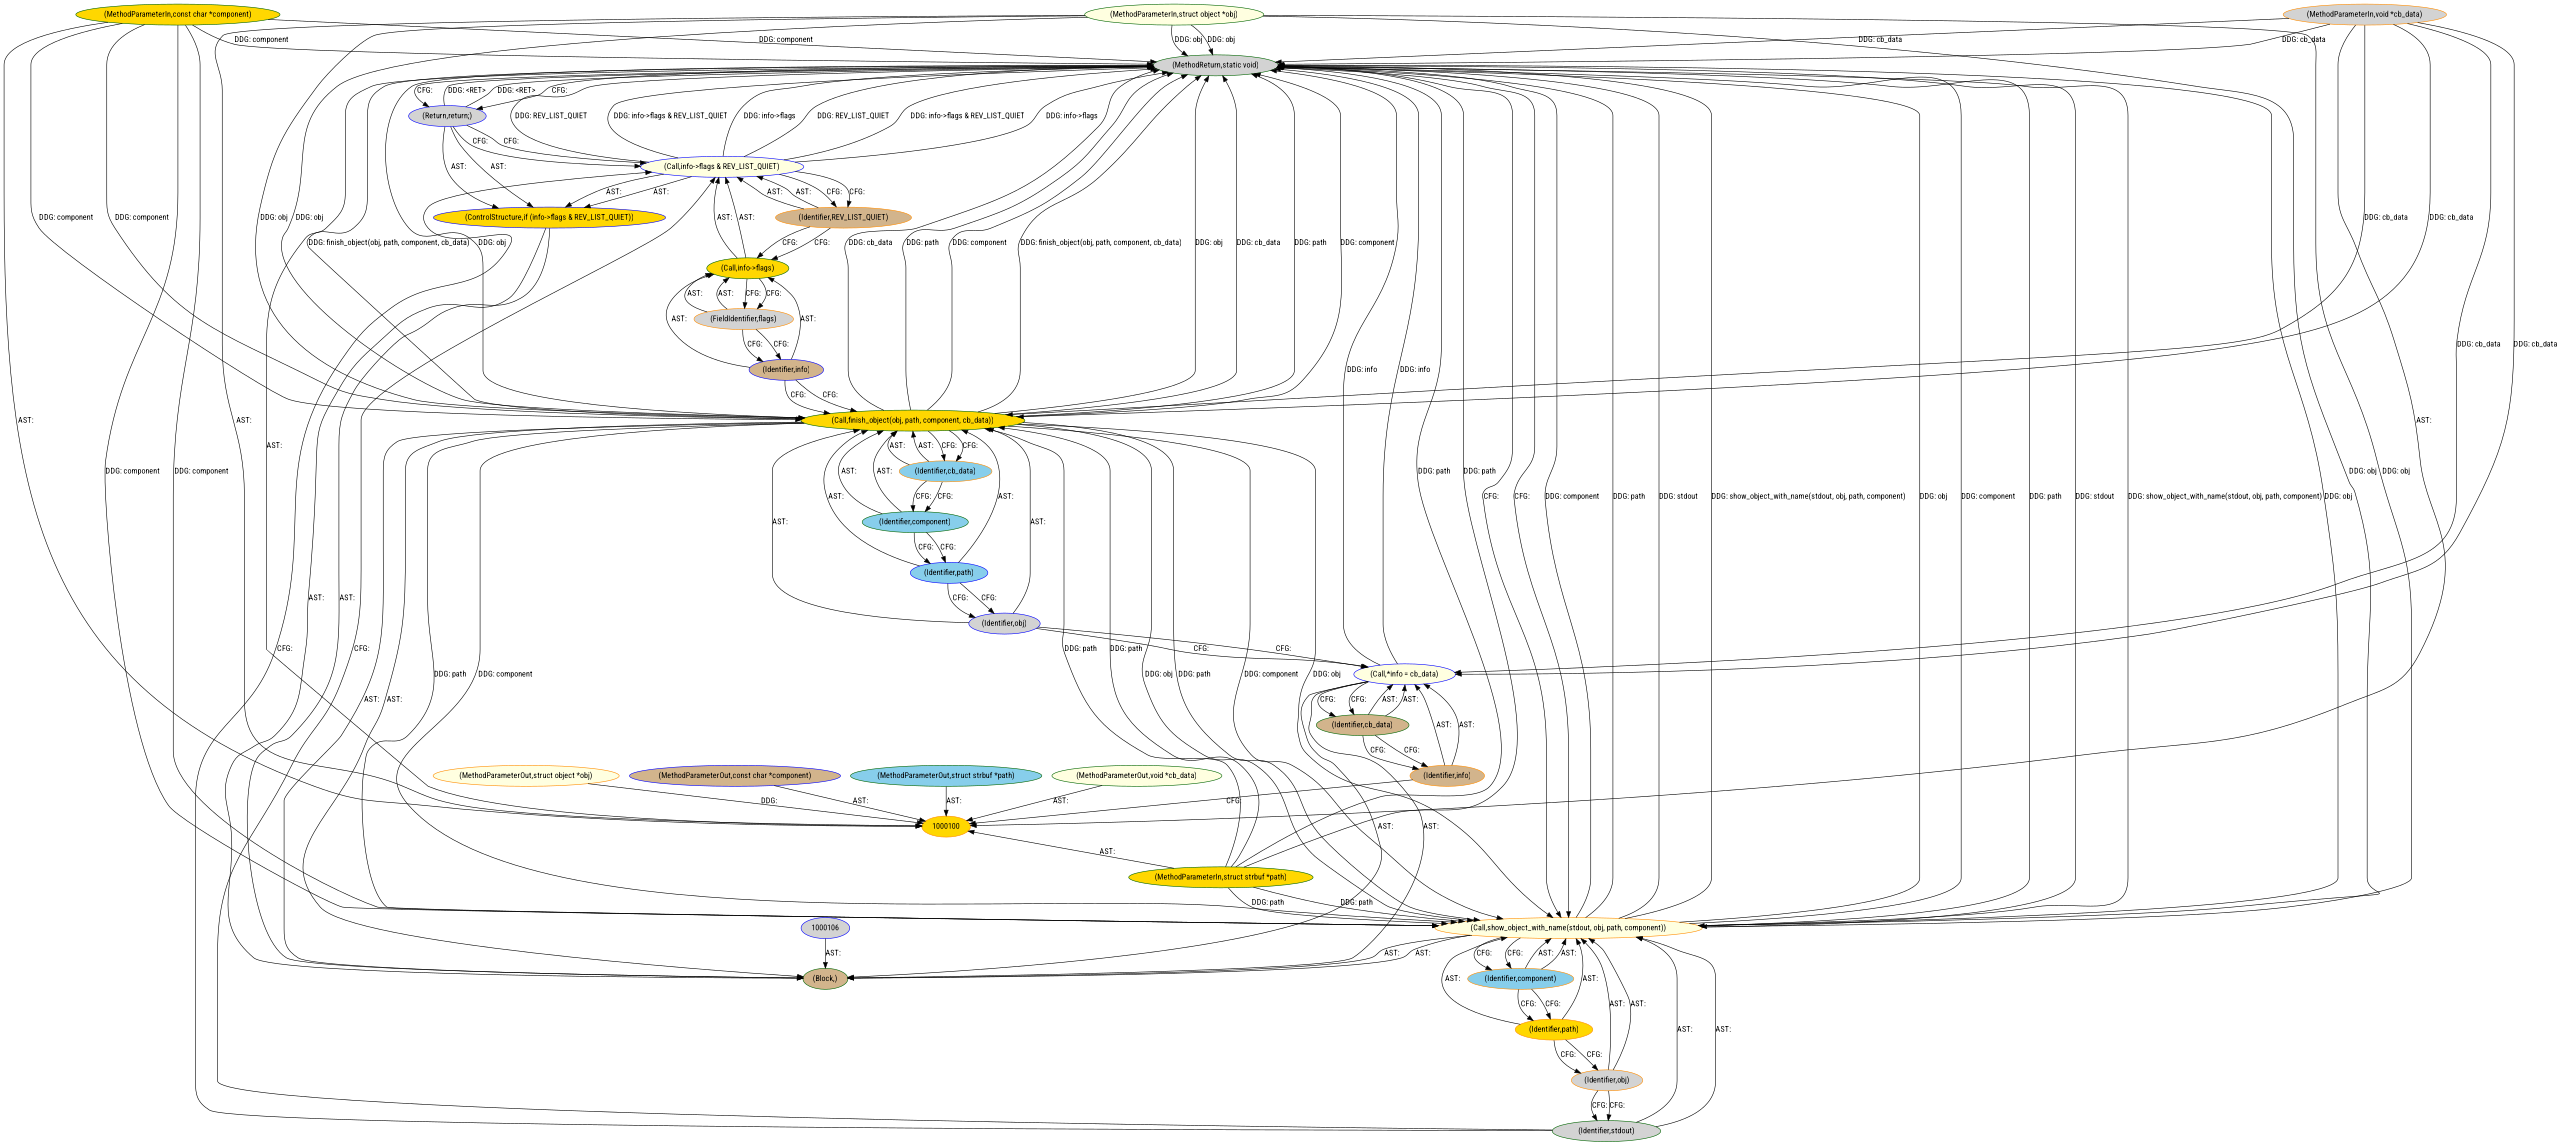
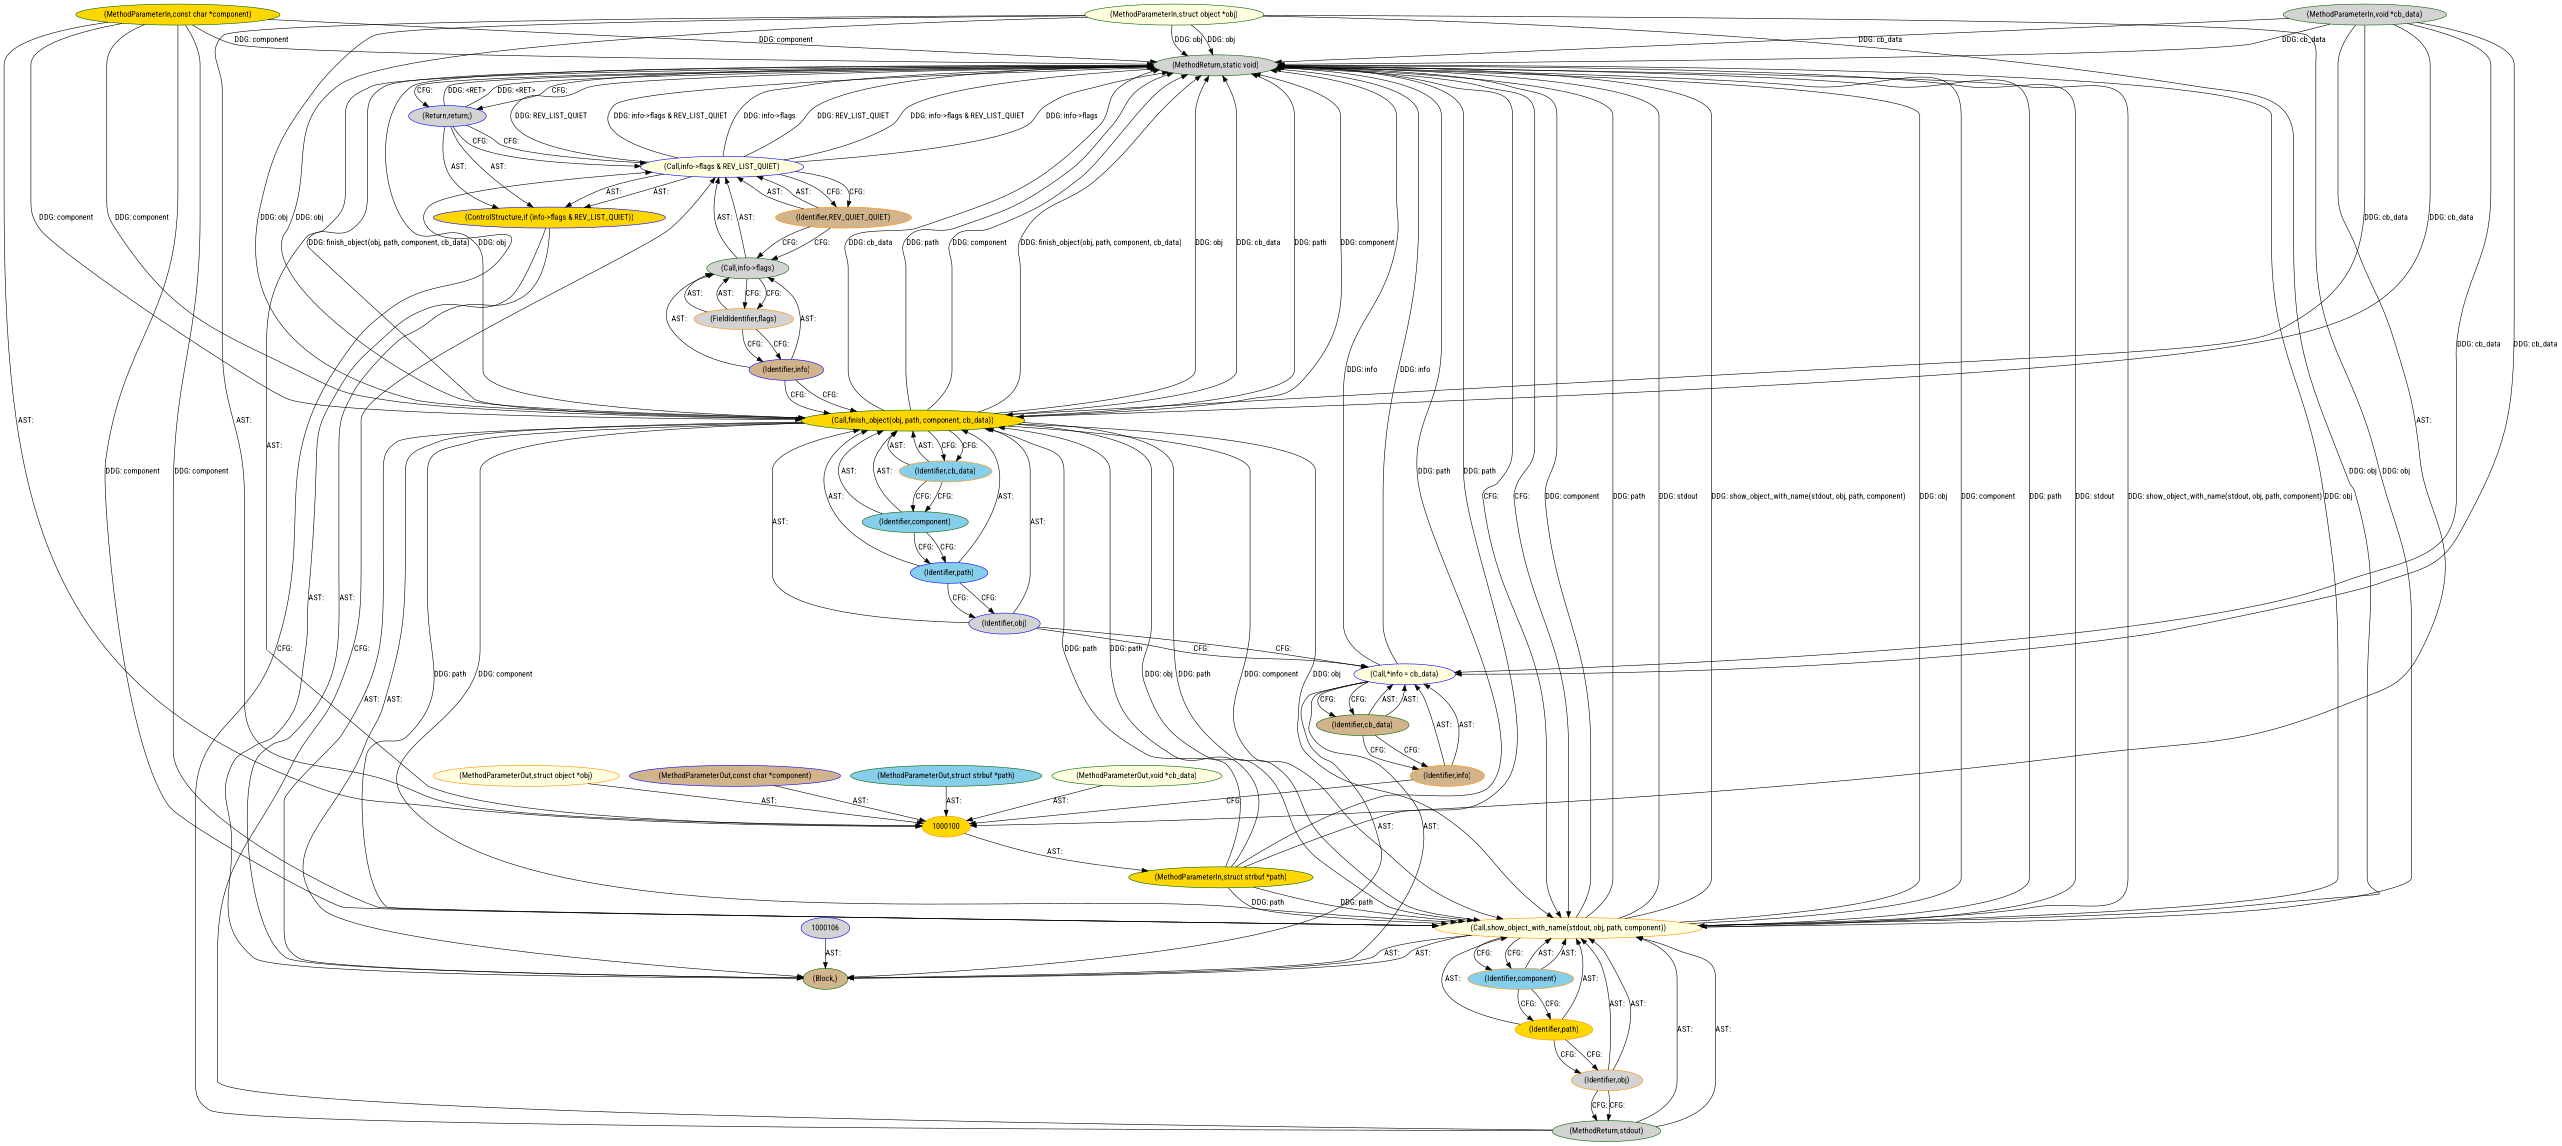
(2365, 15) -> (2365, 15)
(844, 218) -> (844, 218)
(748, 268) -> (748, 268)
(770, 801) -> (770, 801)
(1074, 850) -> (1052, 857)
(1606, 1131) -> (1606, 1131)
